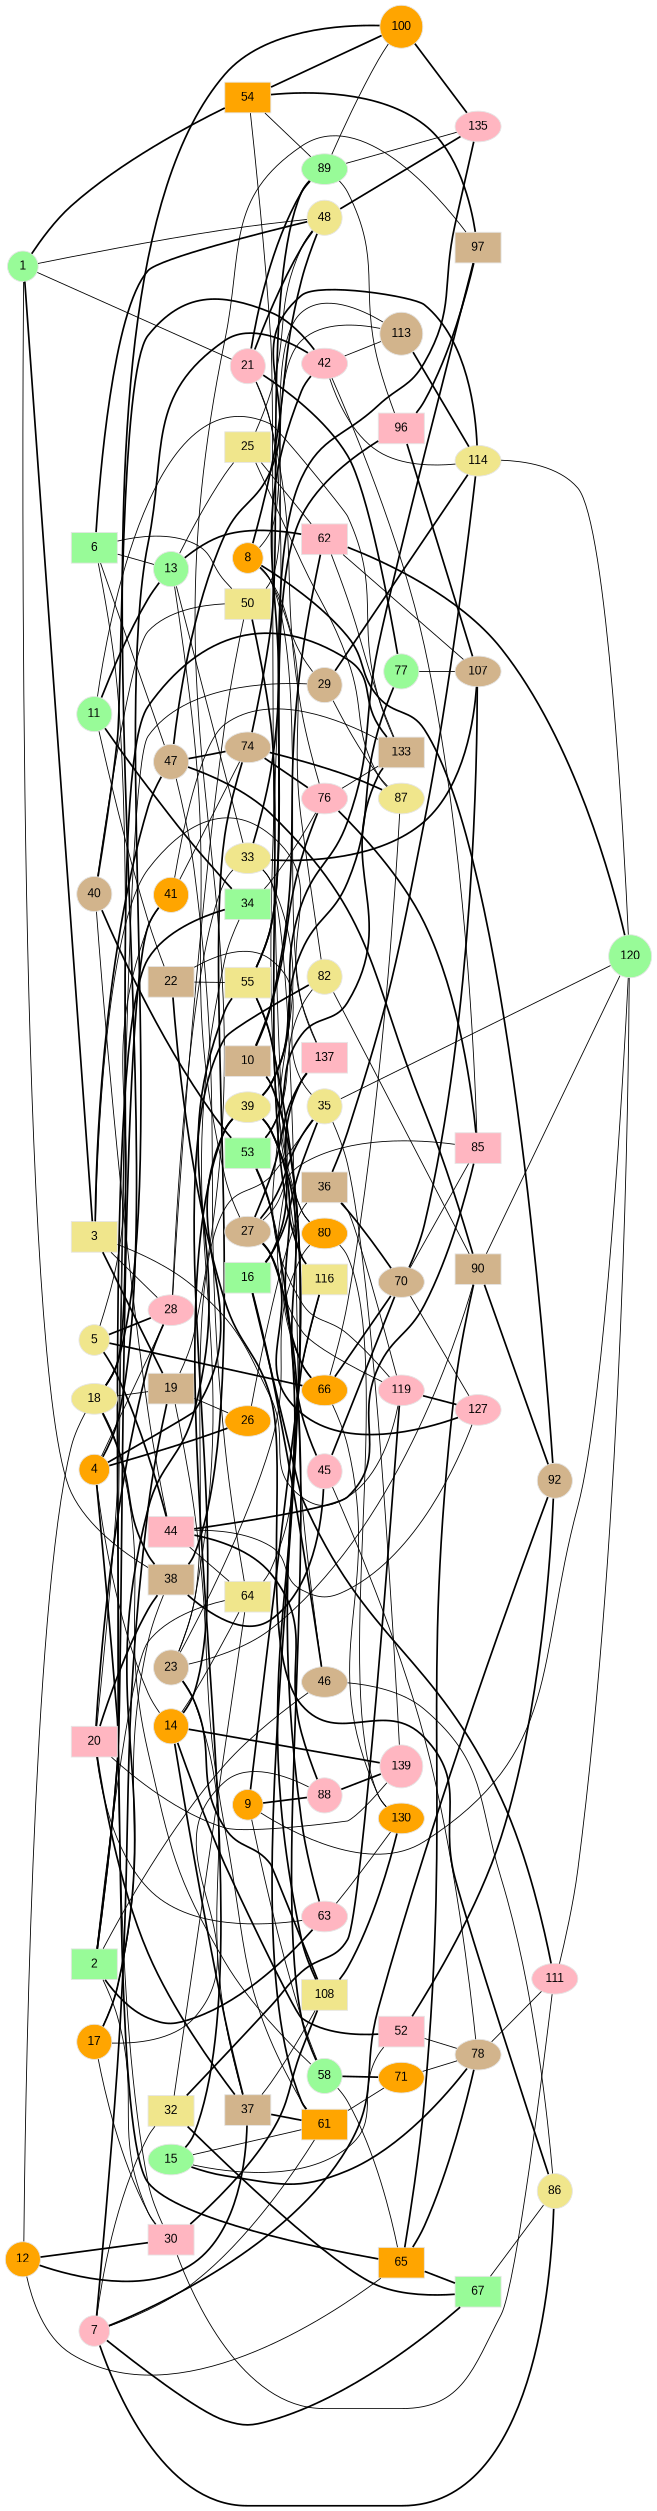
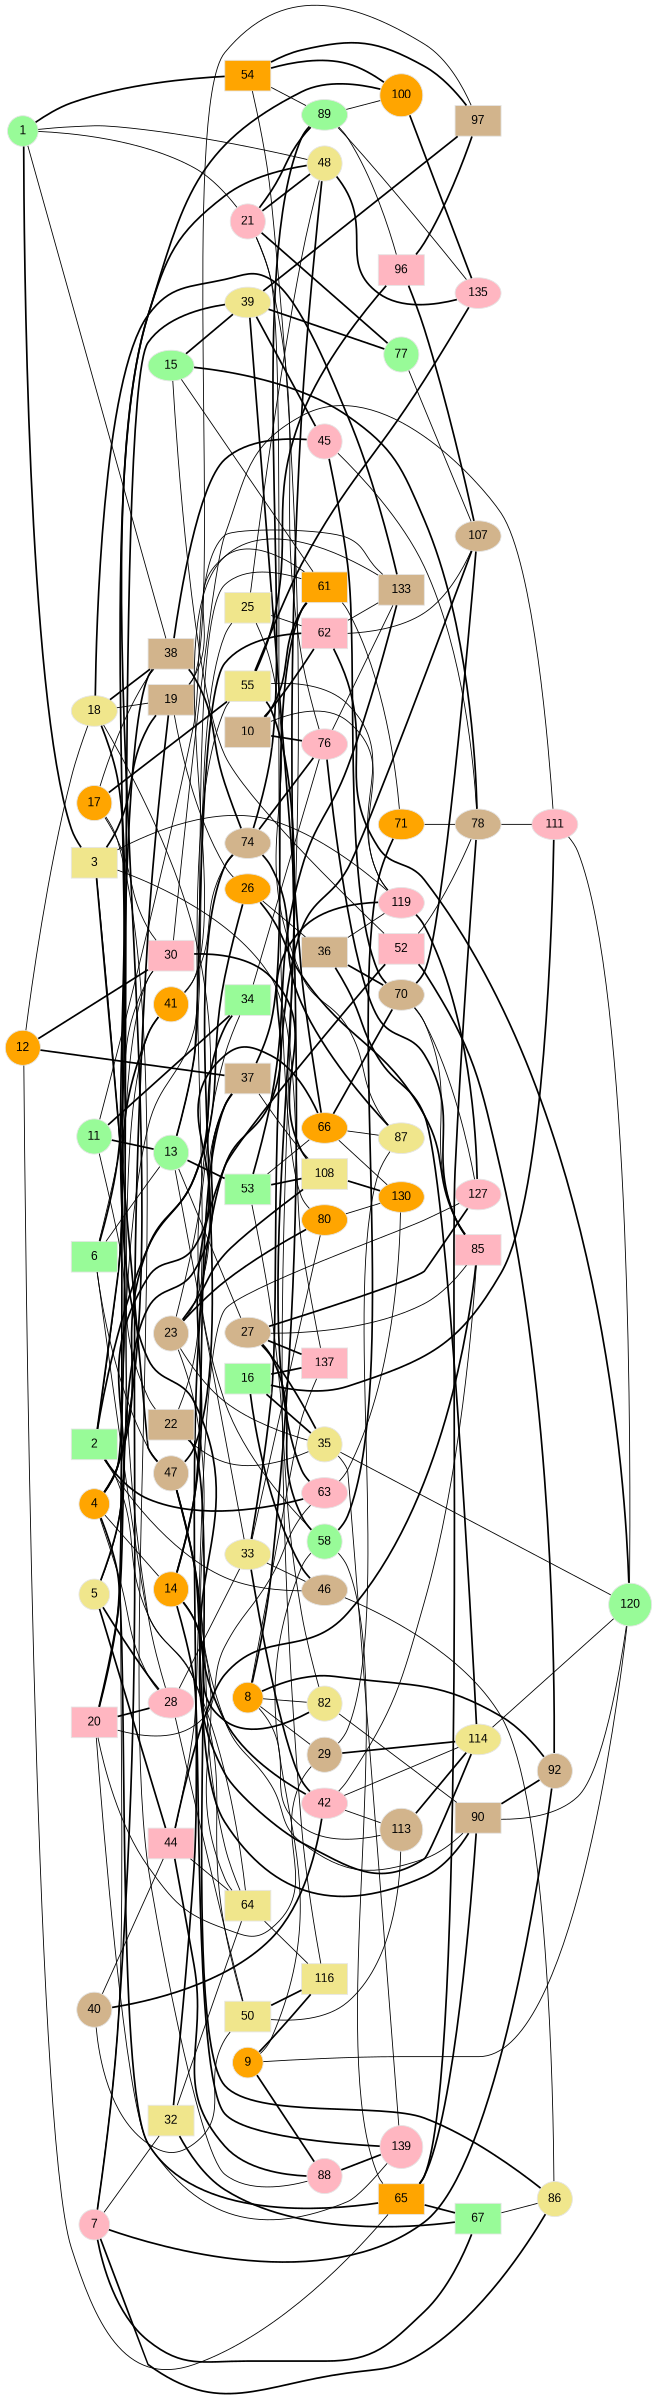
(159, 1028) -> (206, 1169)
none -> (381, 1058)
(267, 1454) -> (241, 1270)
